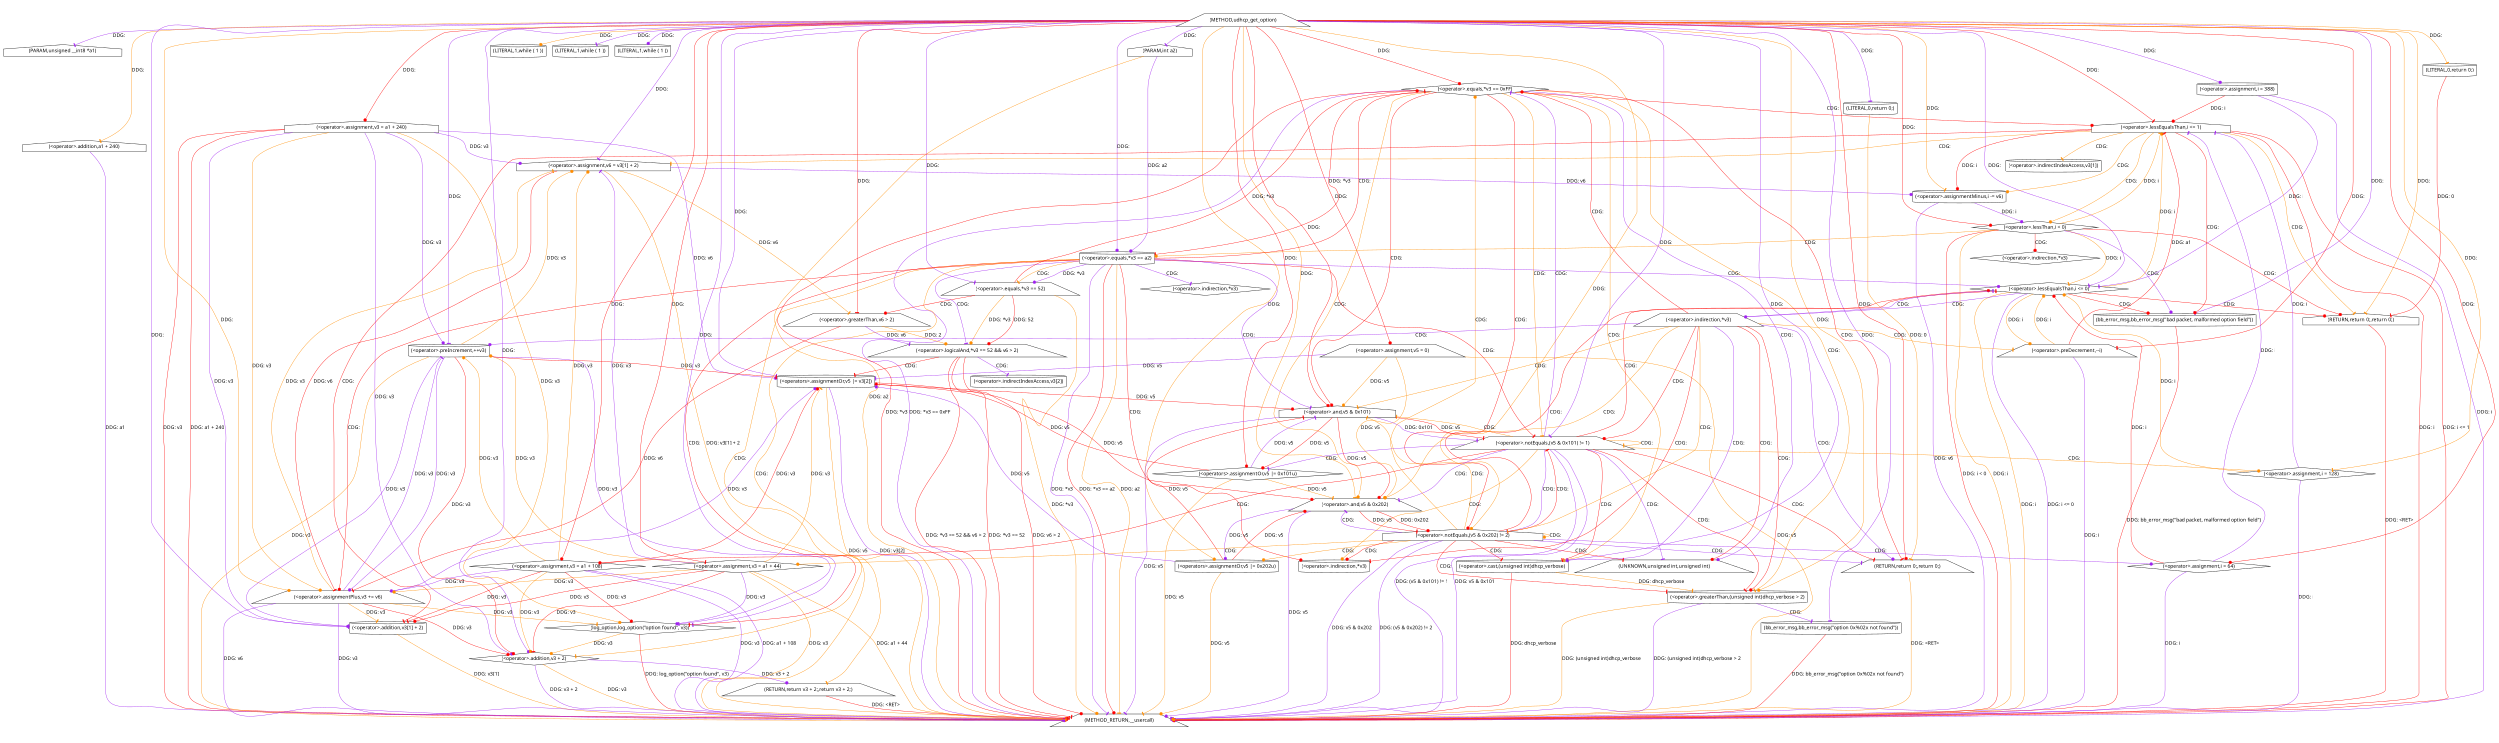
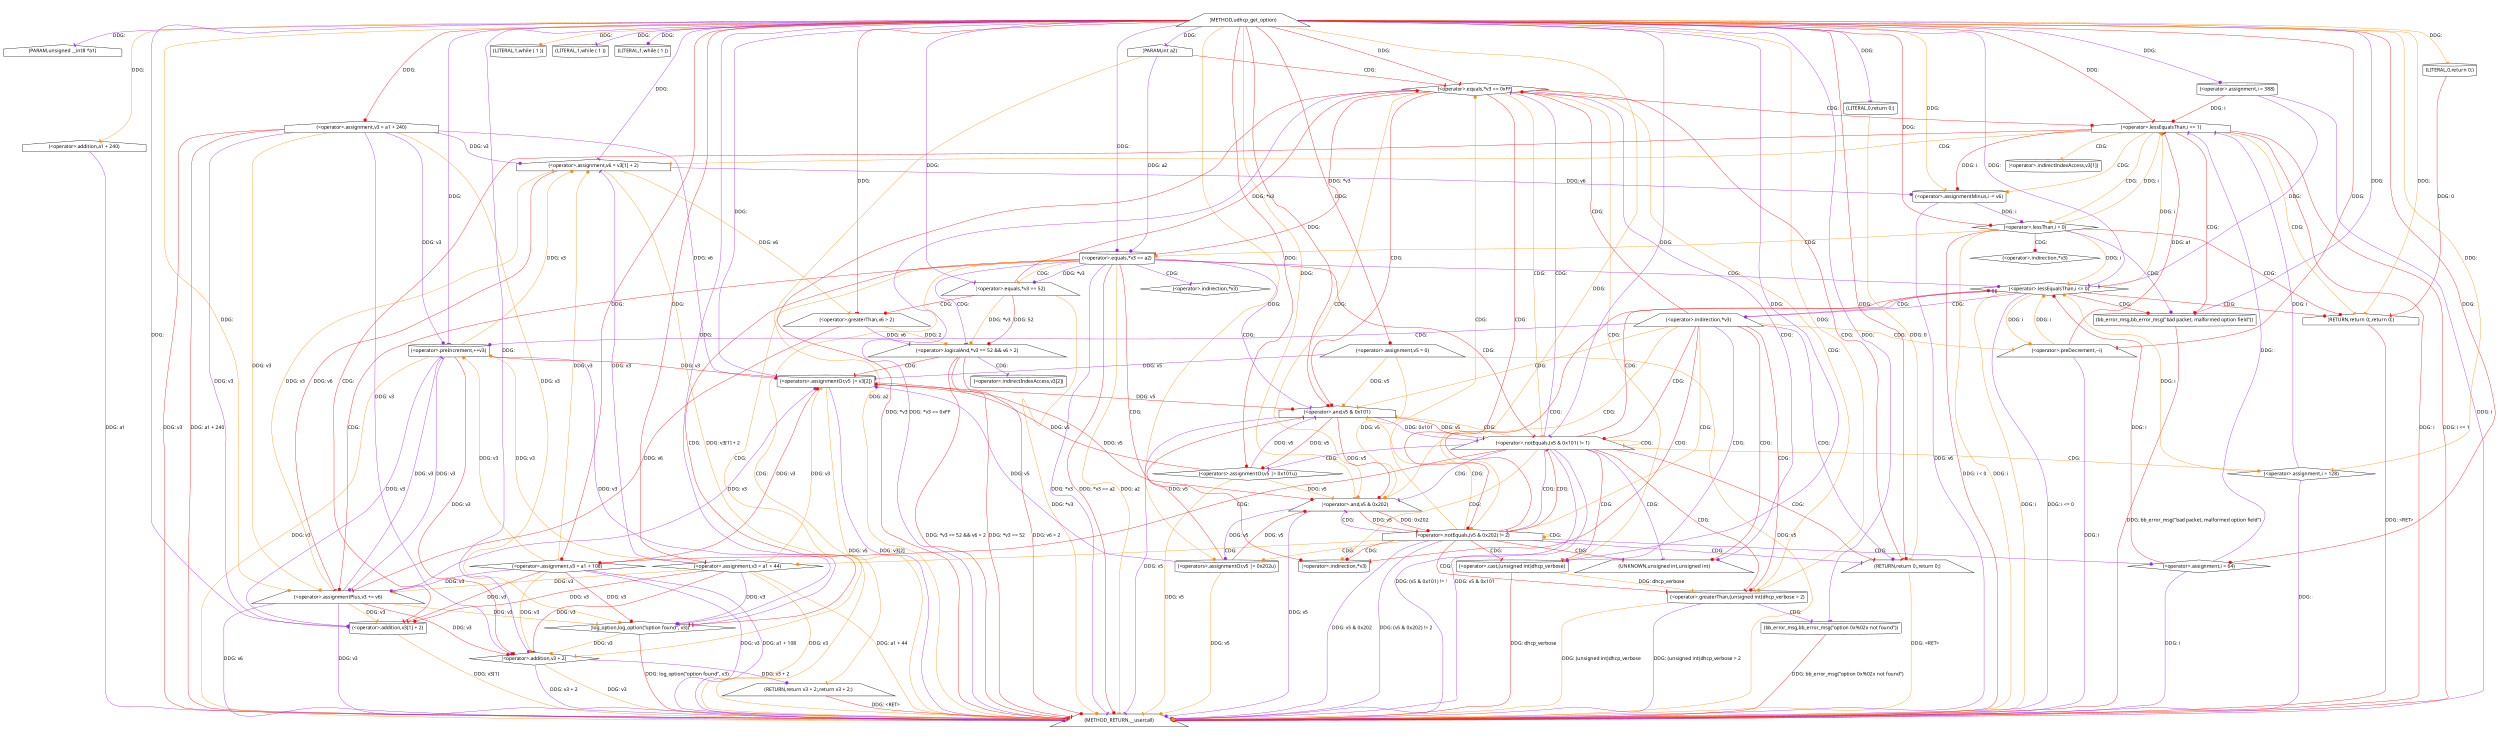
(1365, 53) -> (1365, 53)
(1341, 230) -> (1318, 70)
